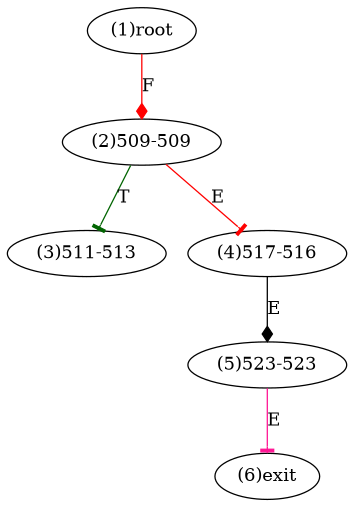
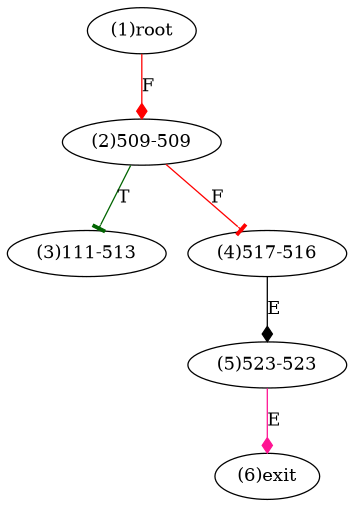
(218, 198) -> (217, 198)
(87, 254) -> (87, 254)
(267, 417) -> (267, 413)
